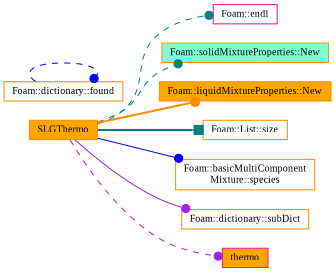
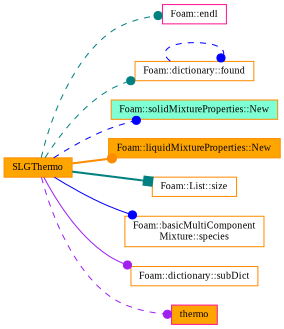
(144, 86) -> (92, 136)
none -> (80, 113)
